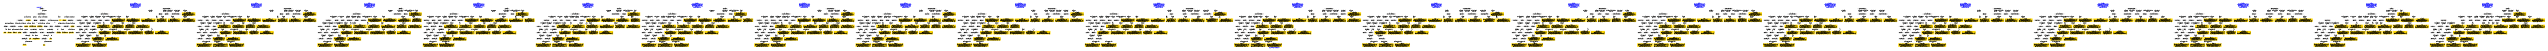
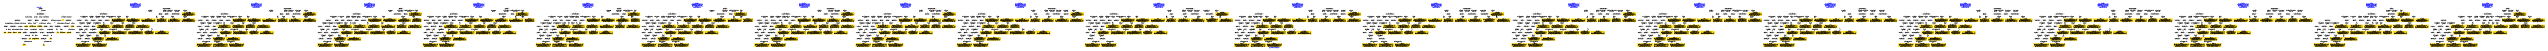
(28, 20) -> (30, 20)
(64, 20) -> none
(59, 33) -> (58, 33)
